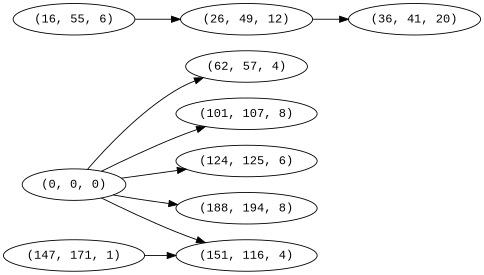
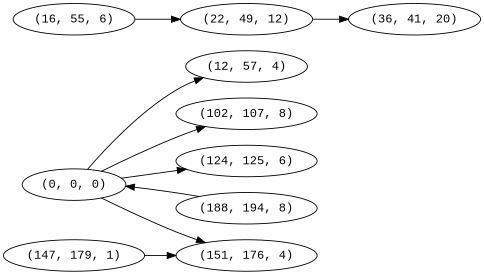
(247, 19) -> (247, 19)
(247, 66) -> (247, 66)
(247, 114) -> (247, 114)
(141, 200) -> (167, 191)
(74, 256) -> (74, 256)
(247, 256) -> (247, 256)
